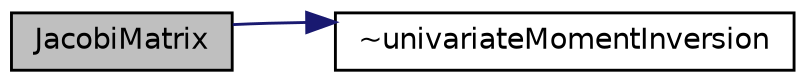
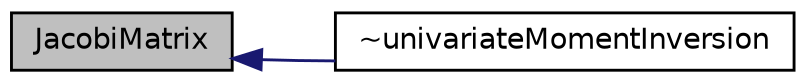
(269, 23) -> (299, 61)
